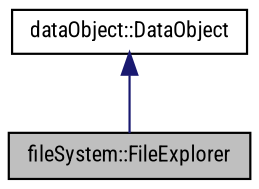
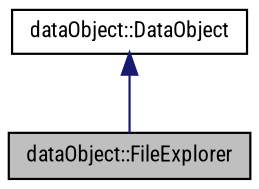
(130, 156) -> (130, 156)
